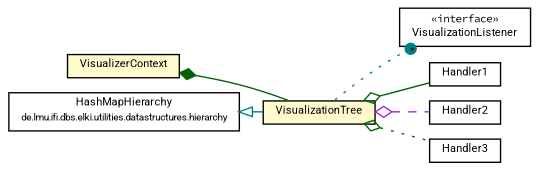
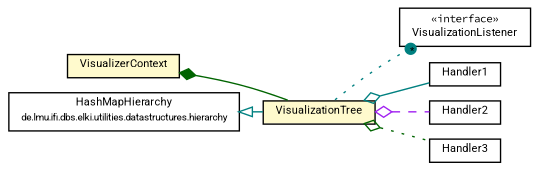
(405, 89) -> (405, 89)
